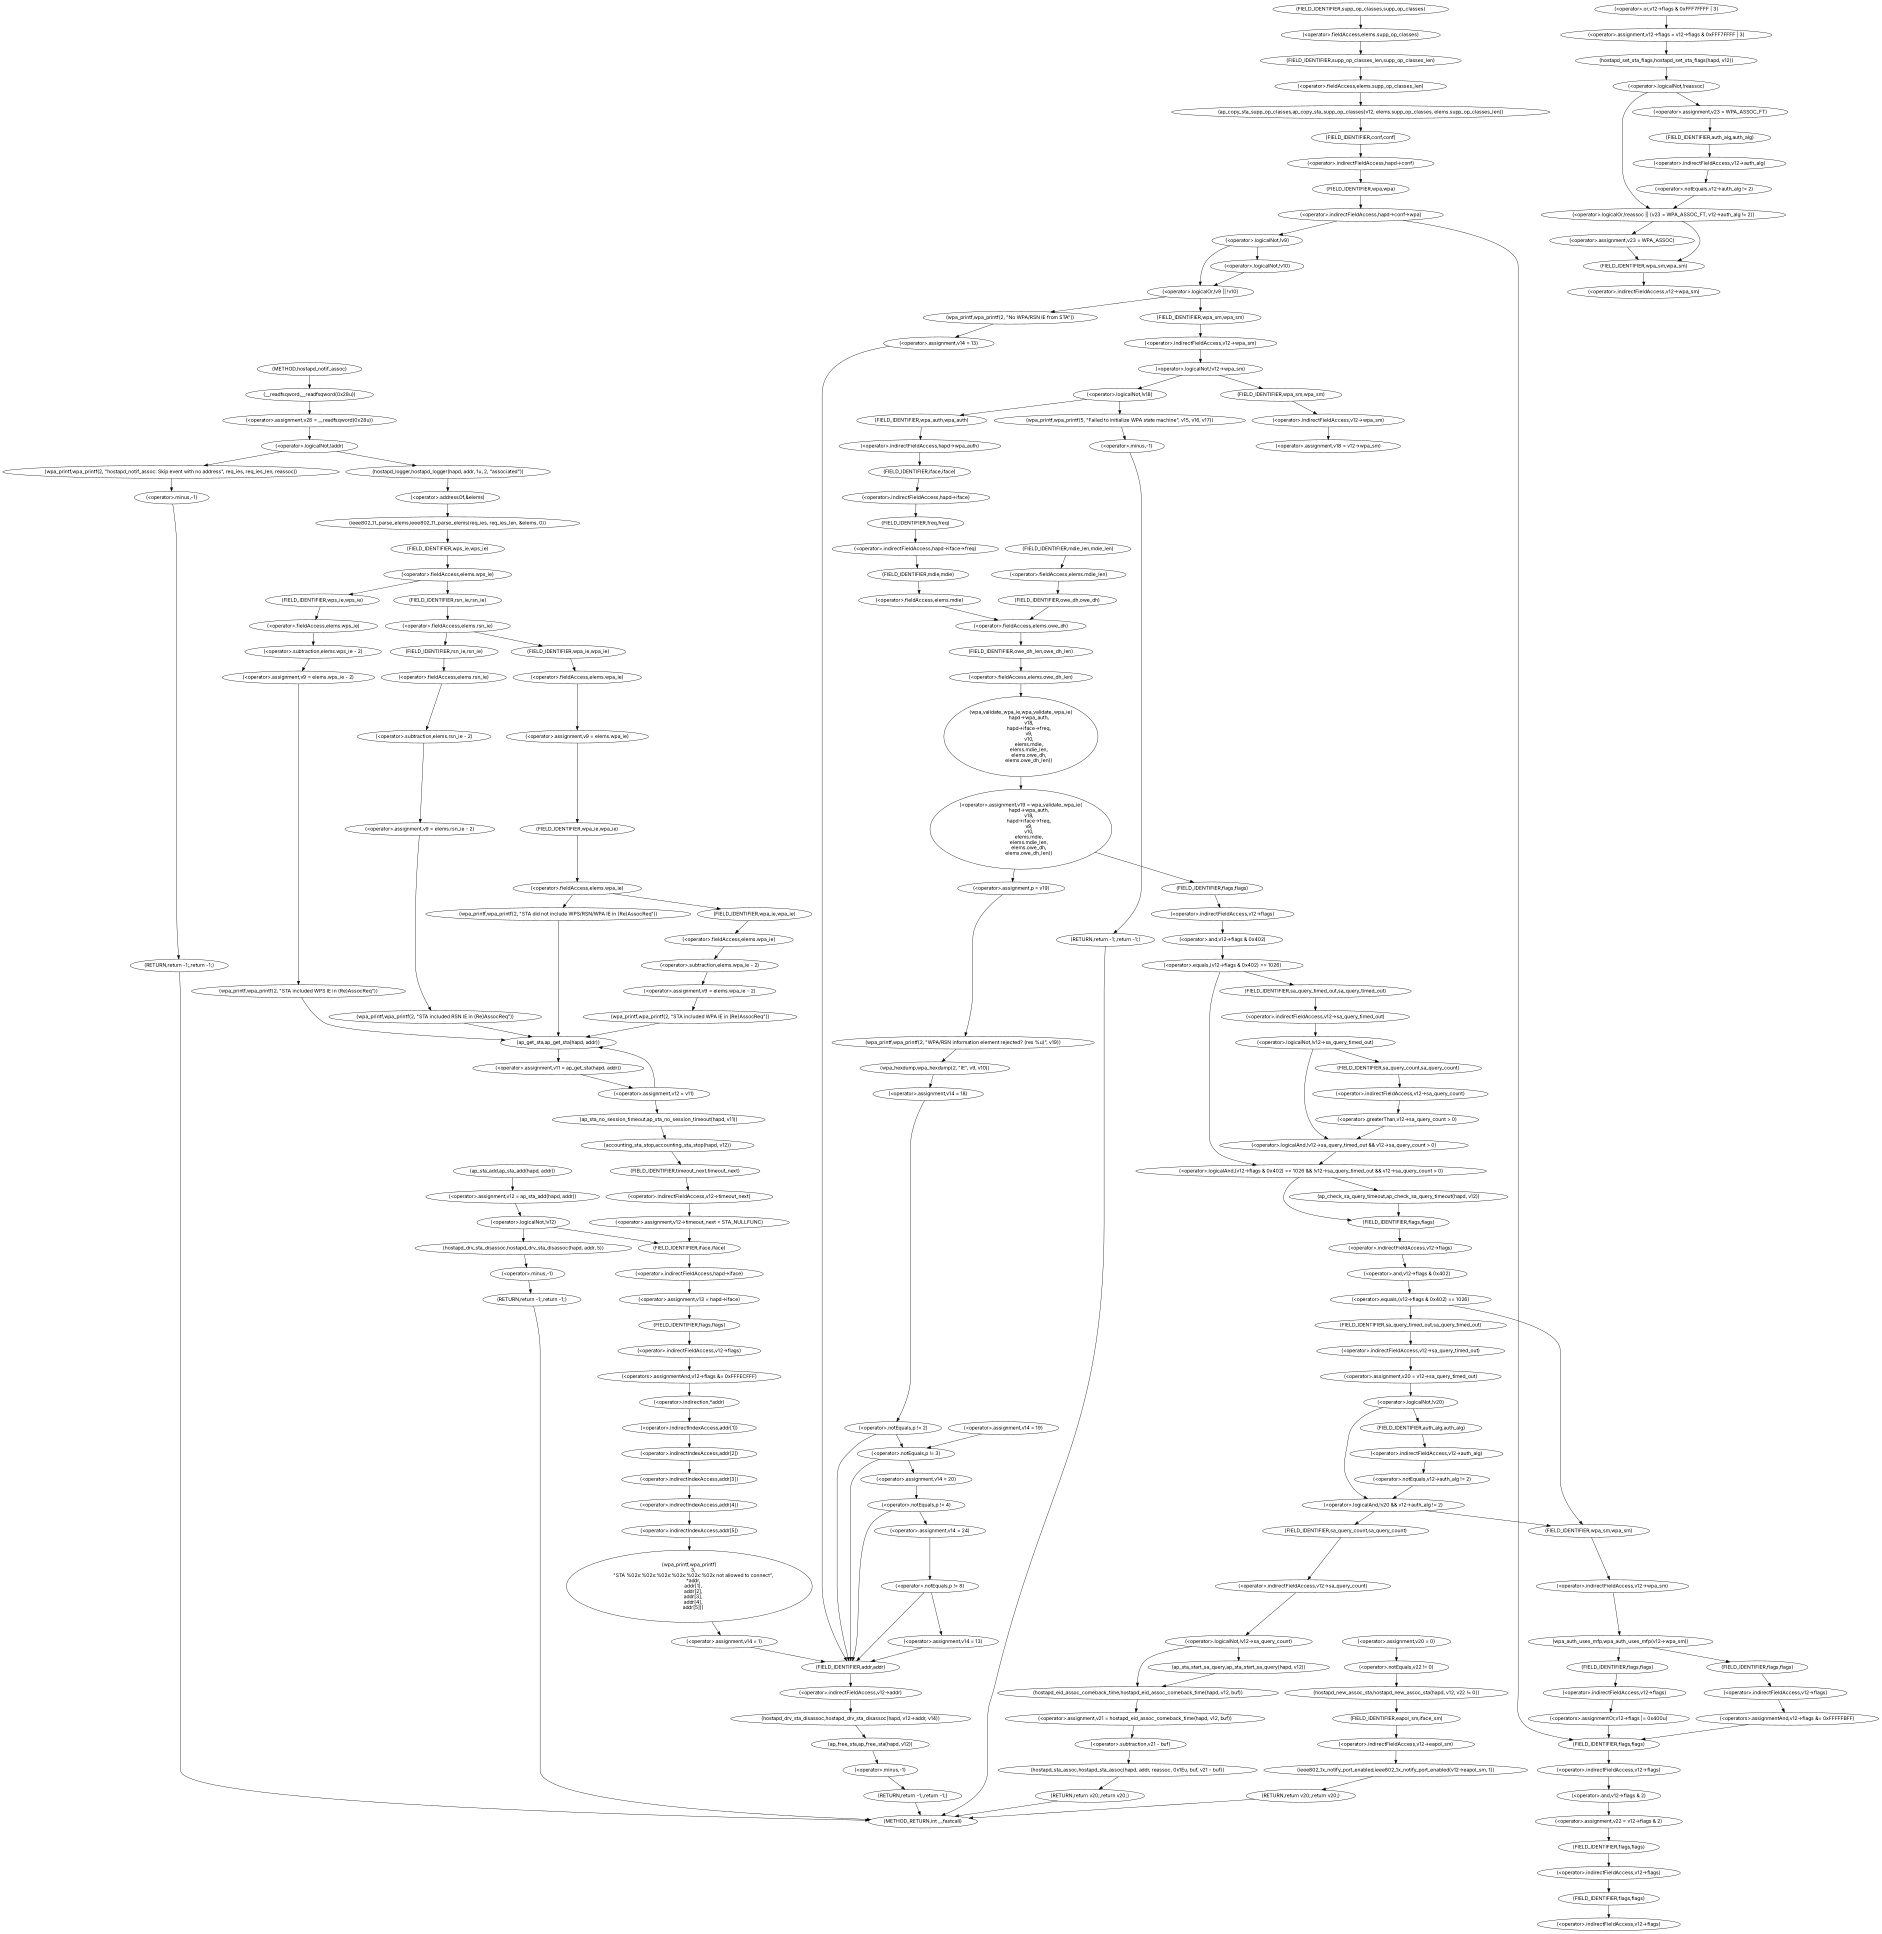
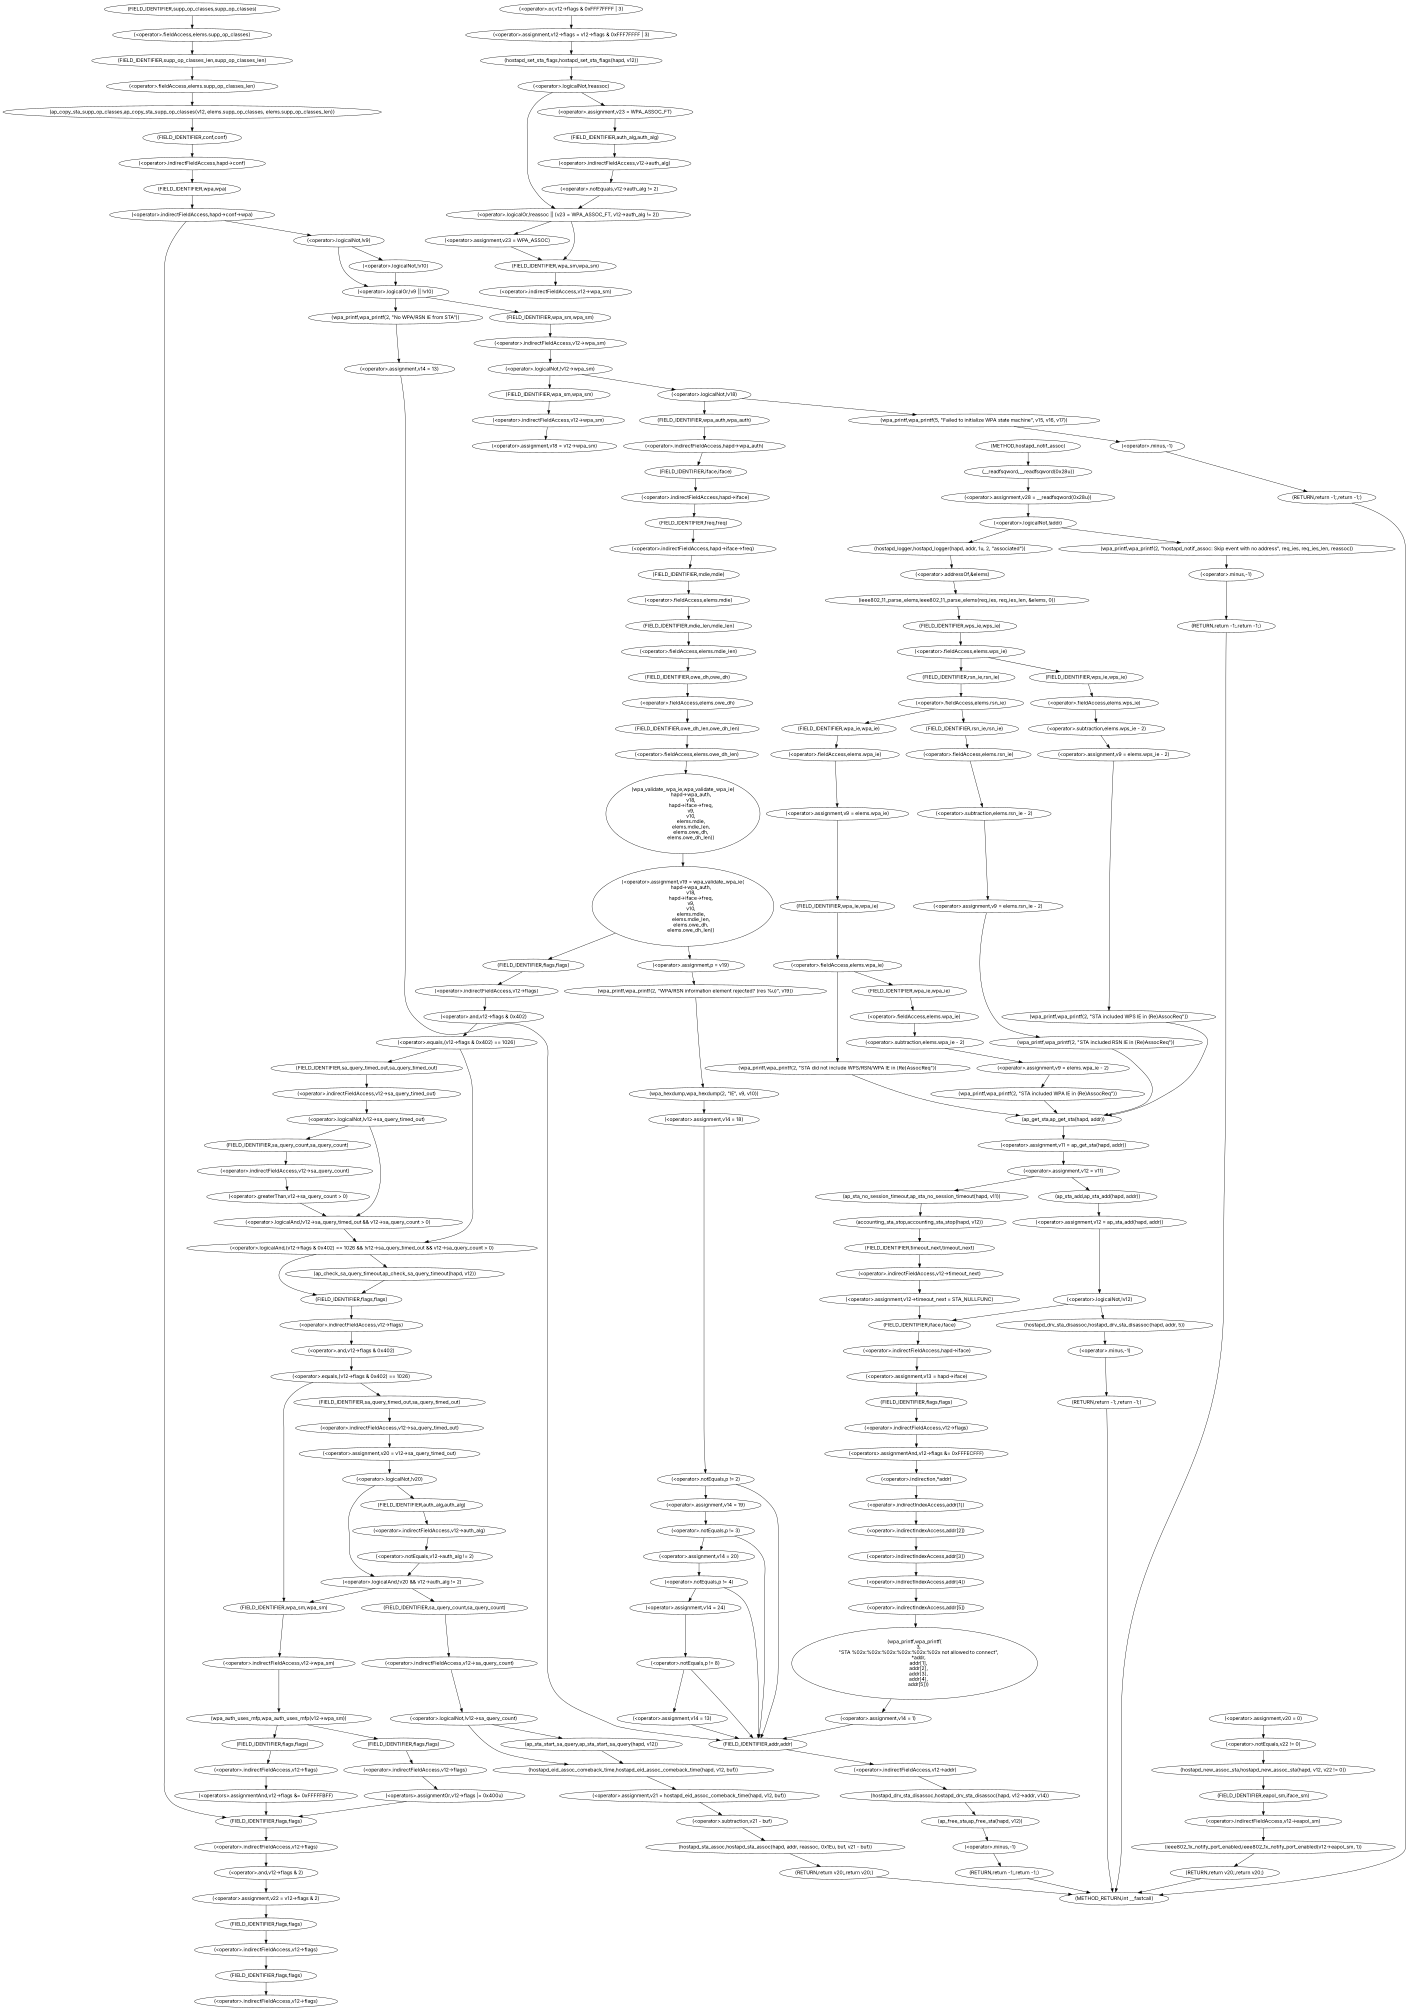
(968, 613) -> (689, 611)
(639, 1057) -> (1079, 1183)
(899, 1439) -> (706, 1491)
